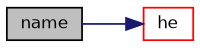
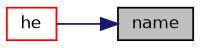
(104, 24) -> (78, 24)
